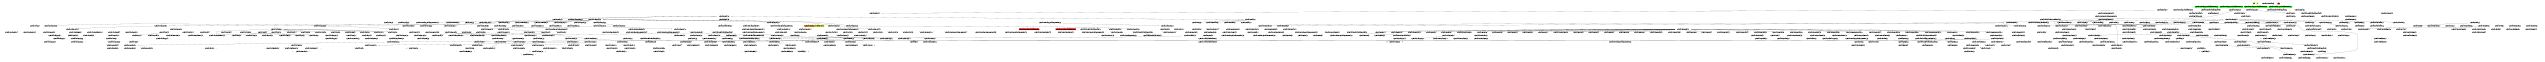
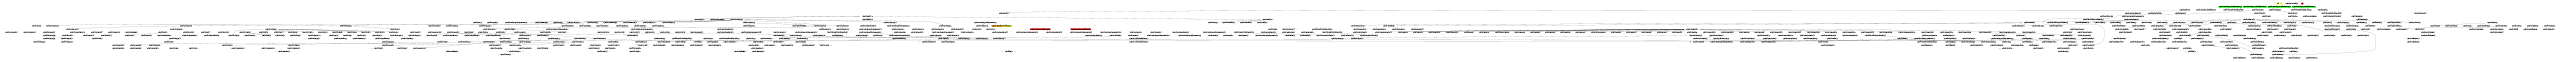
none -> (1631, 32)
(729, 42) -> (681, 42)
